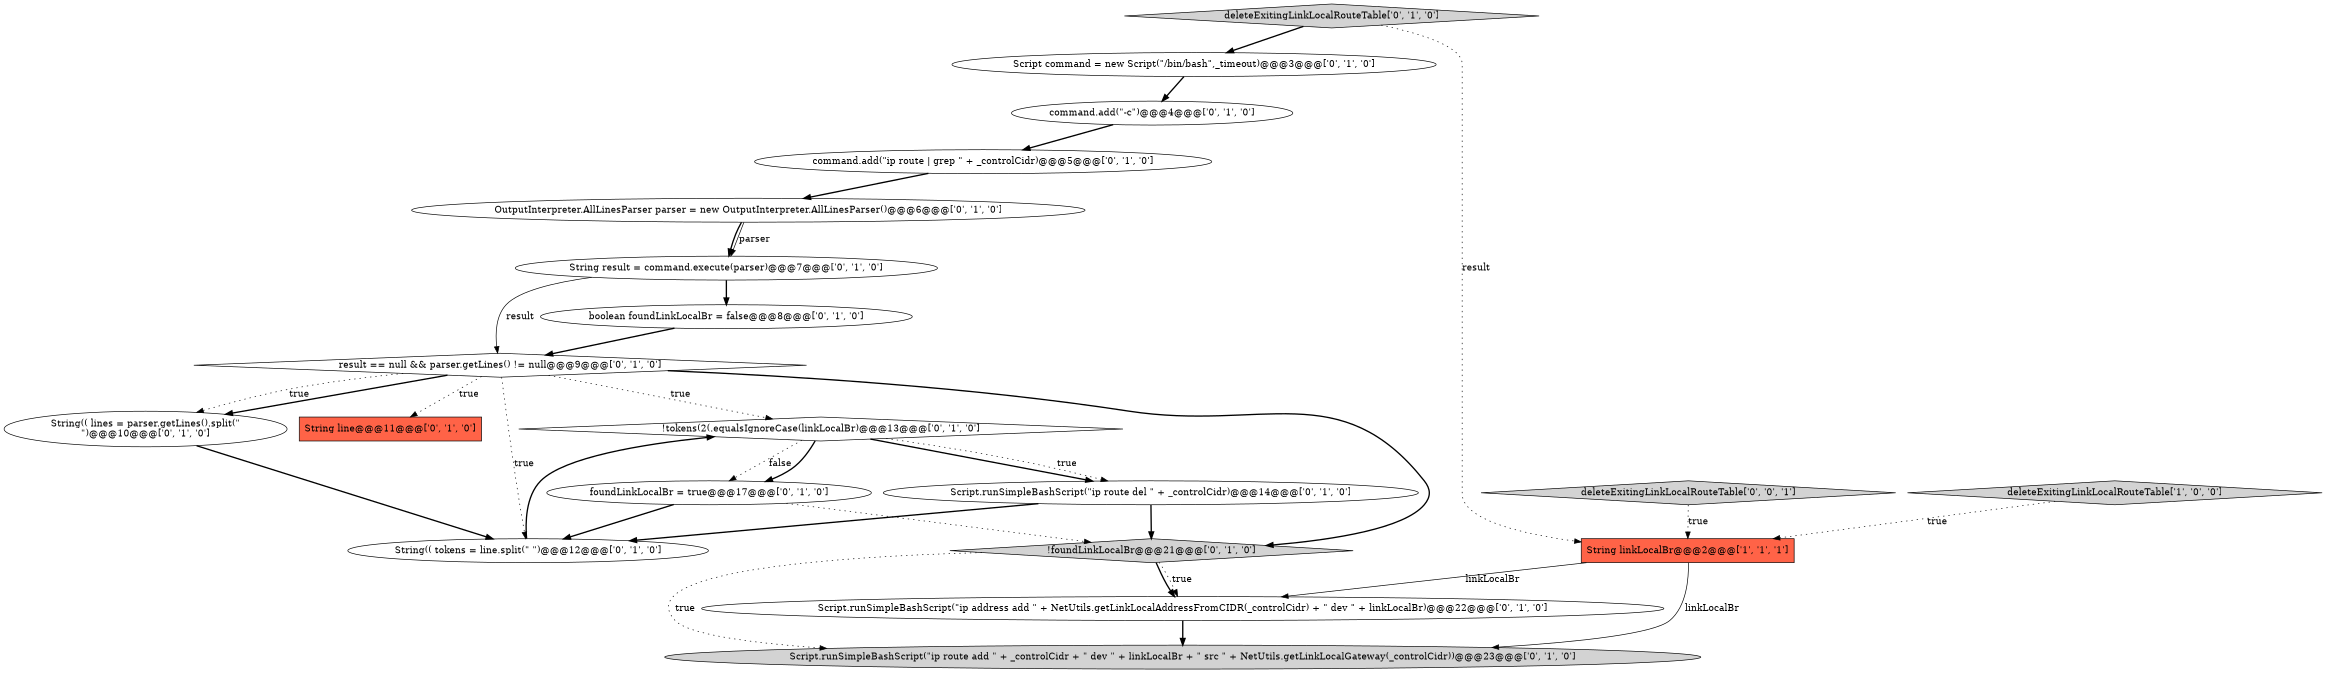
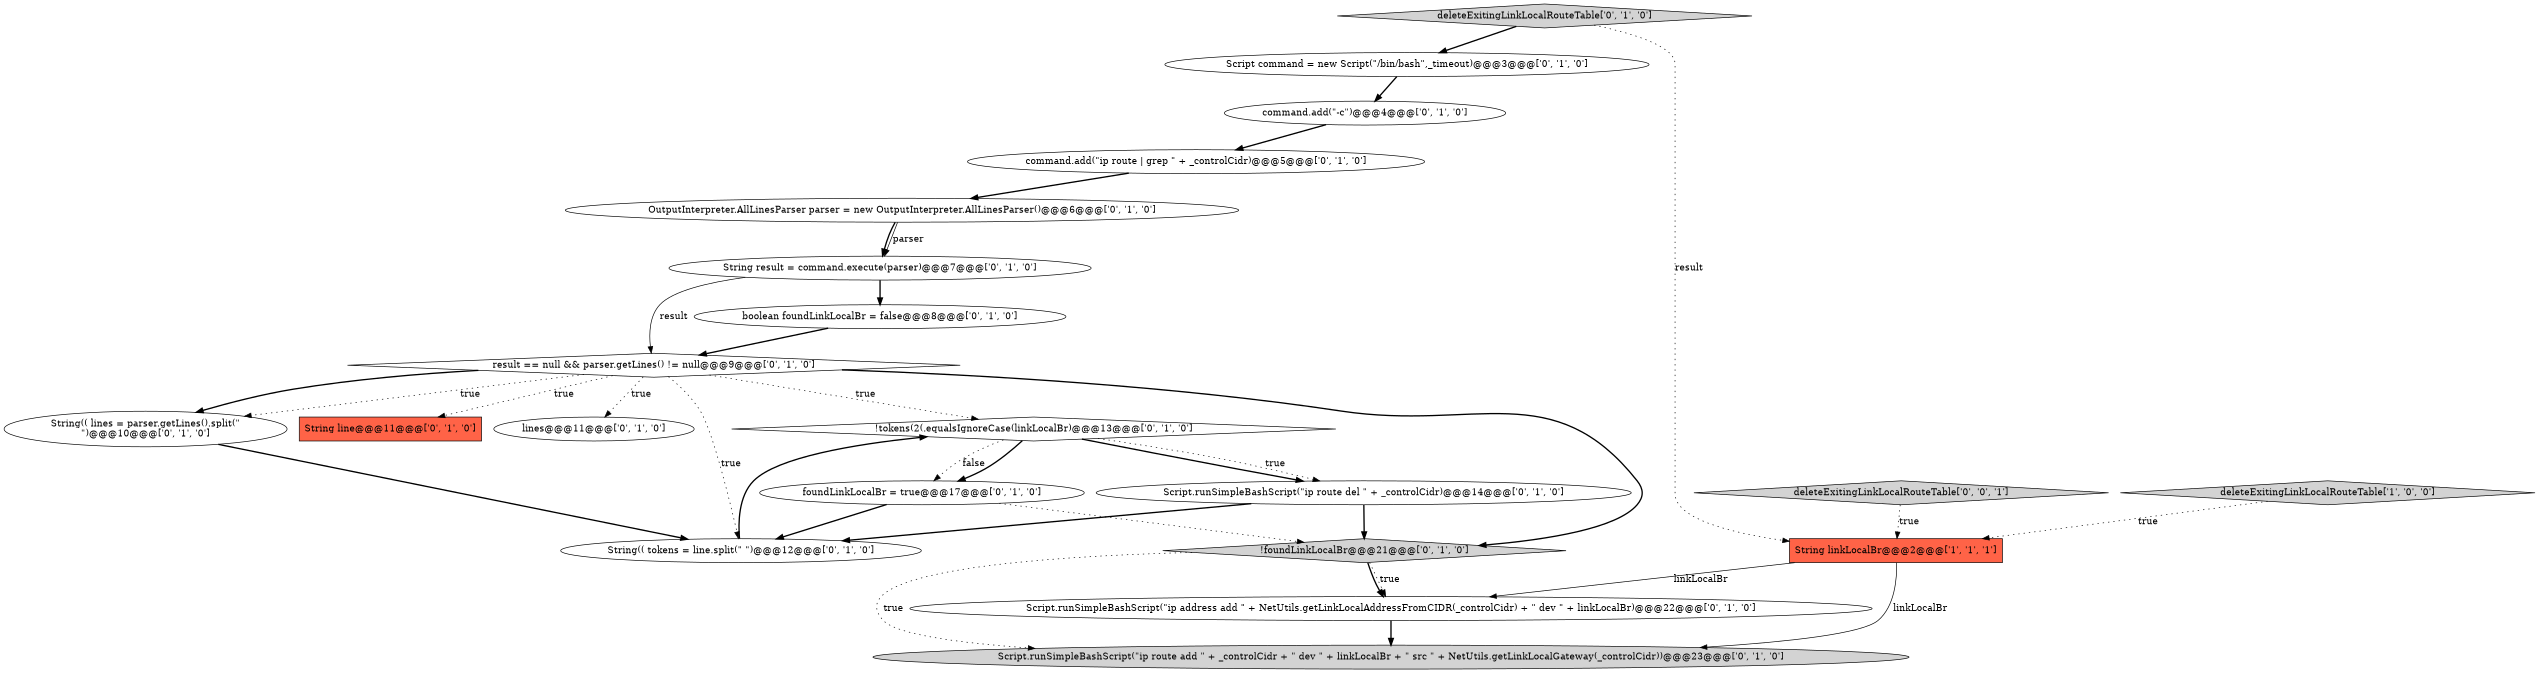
none -> (594, 429)
